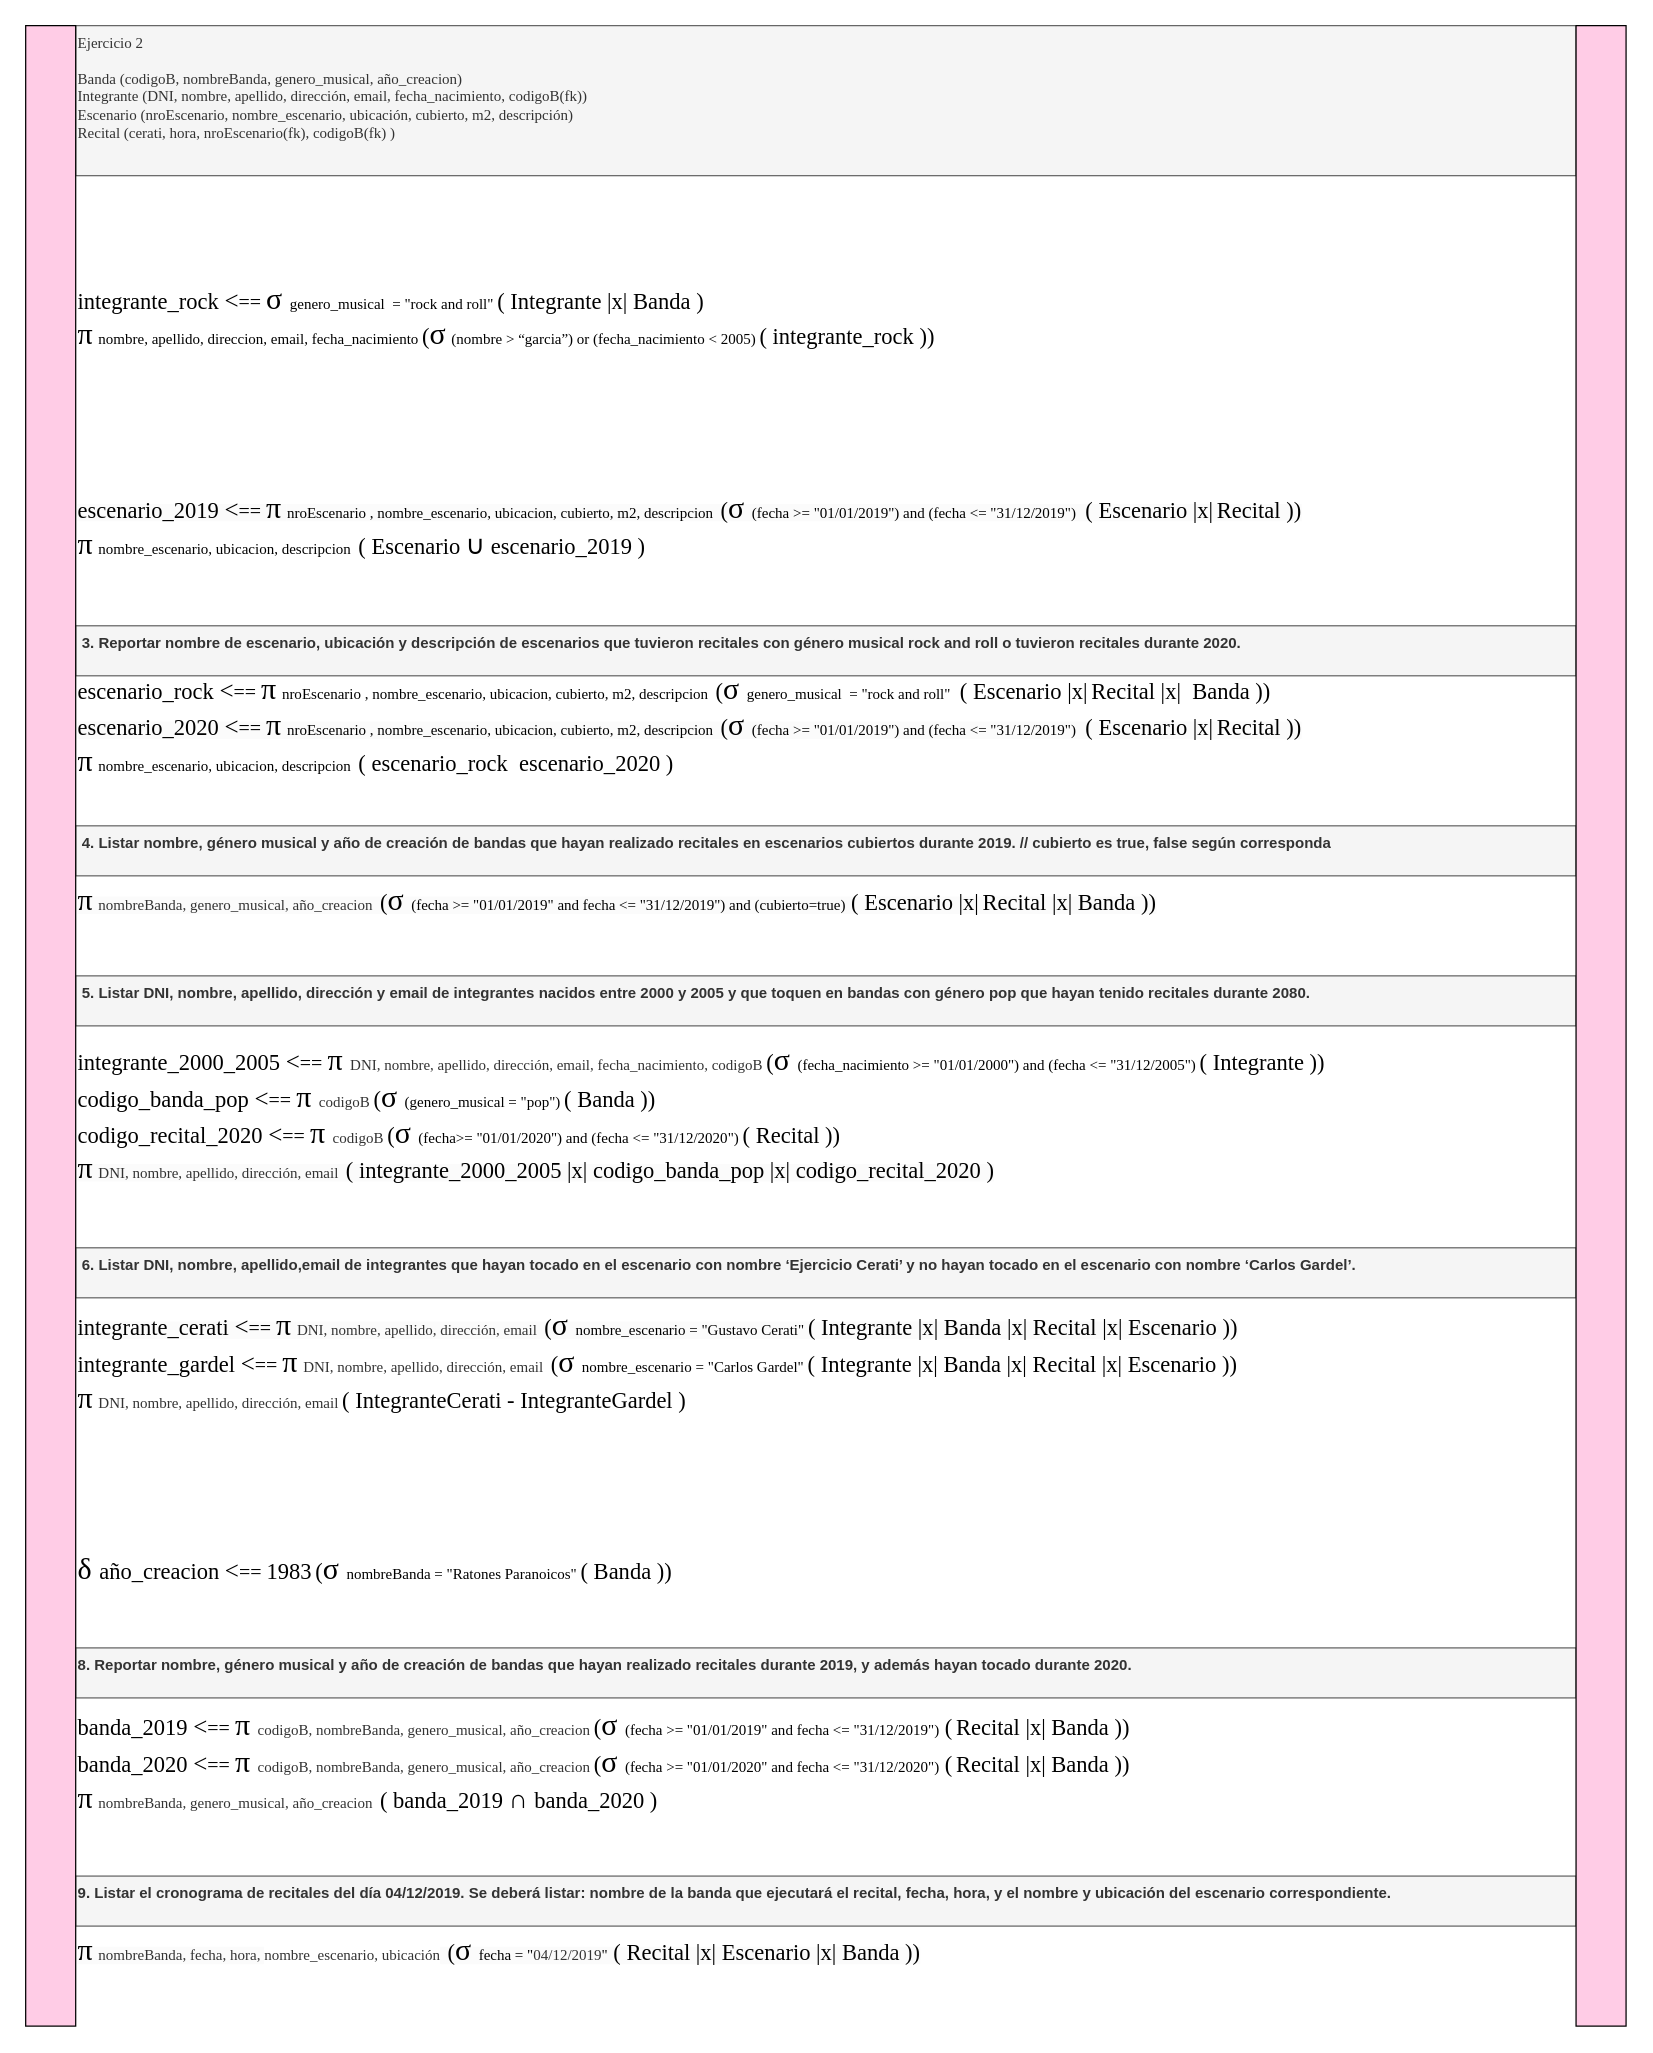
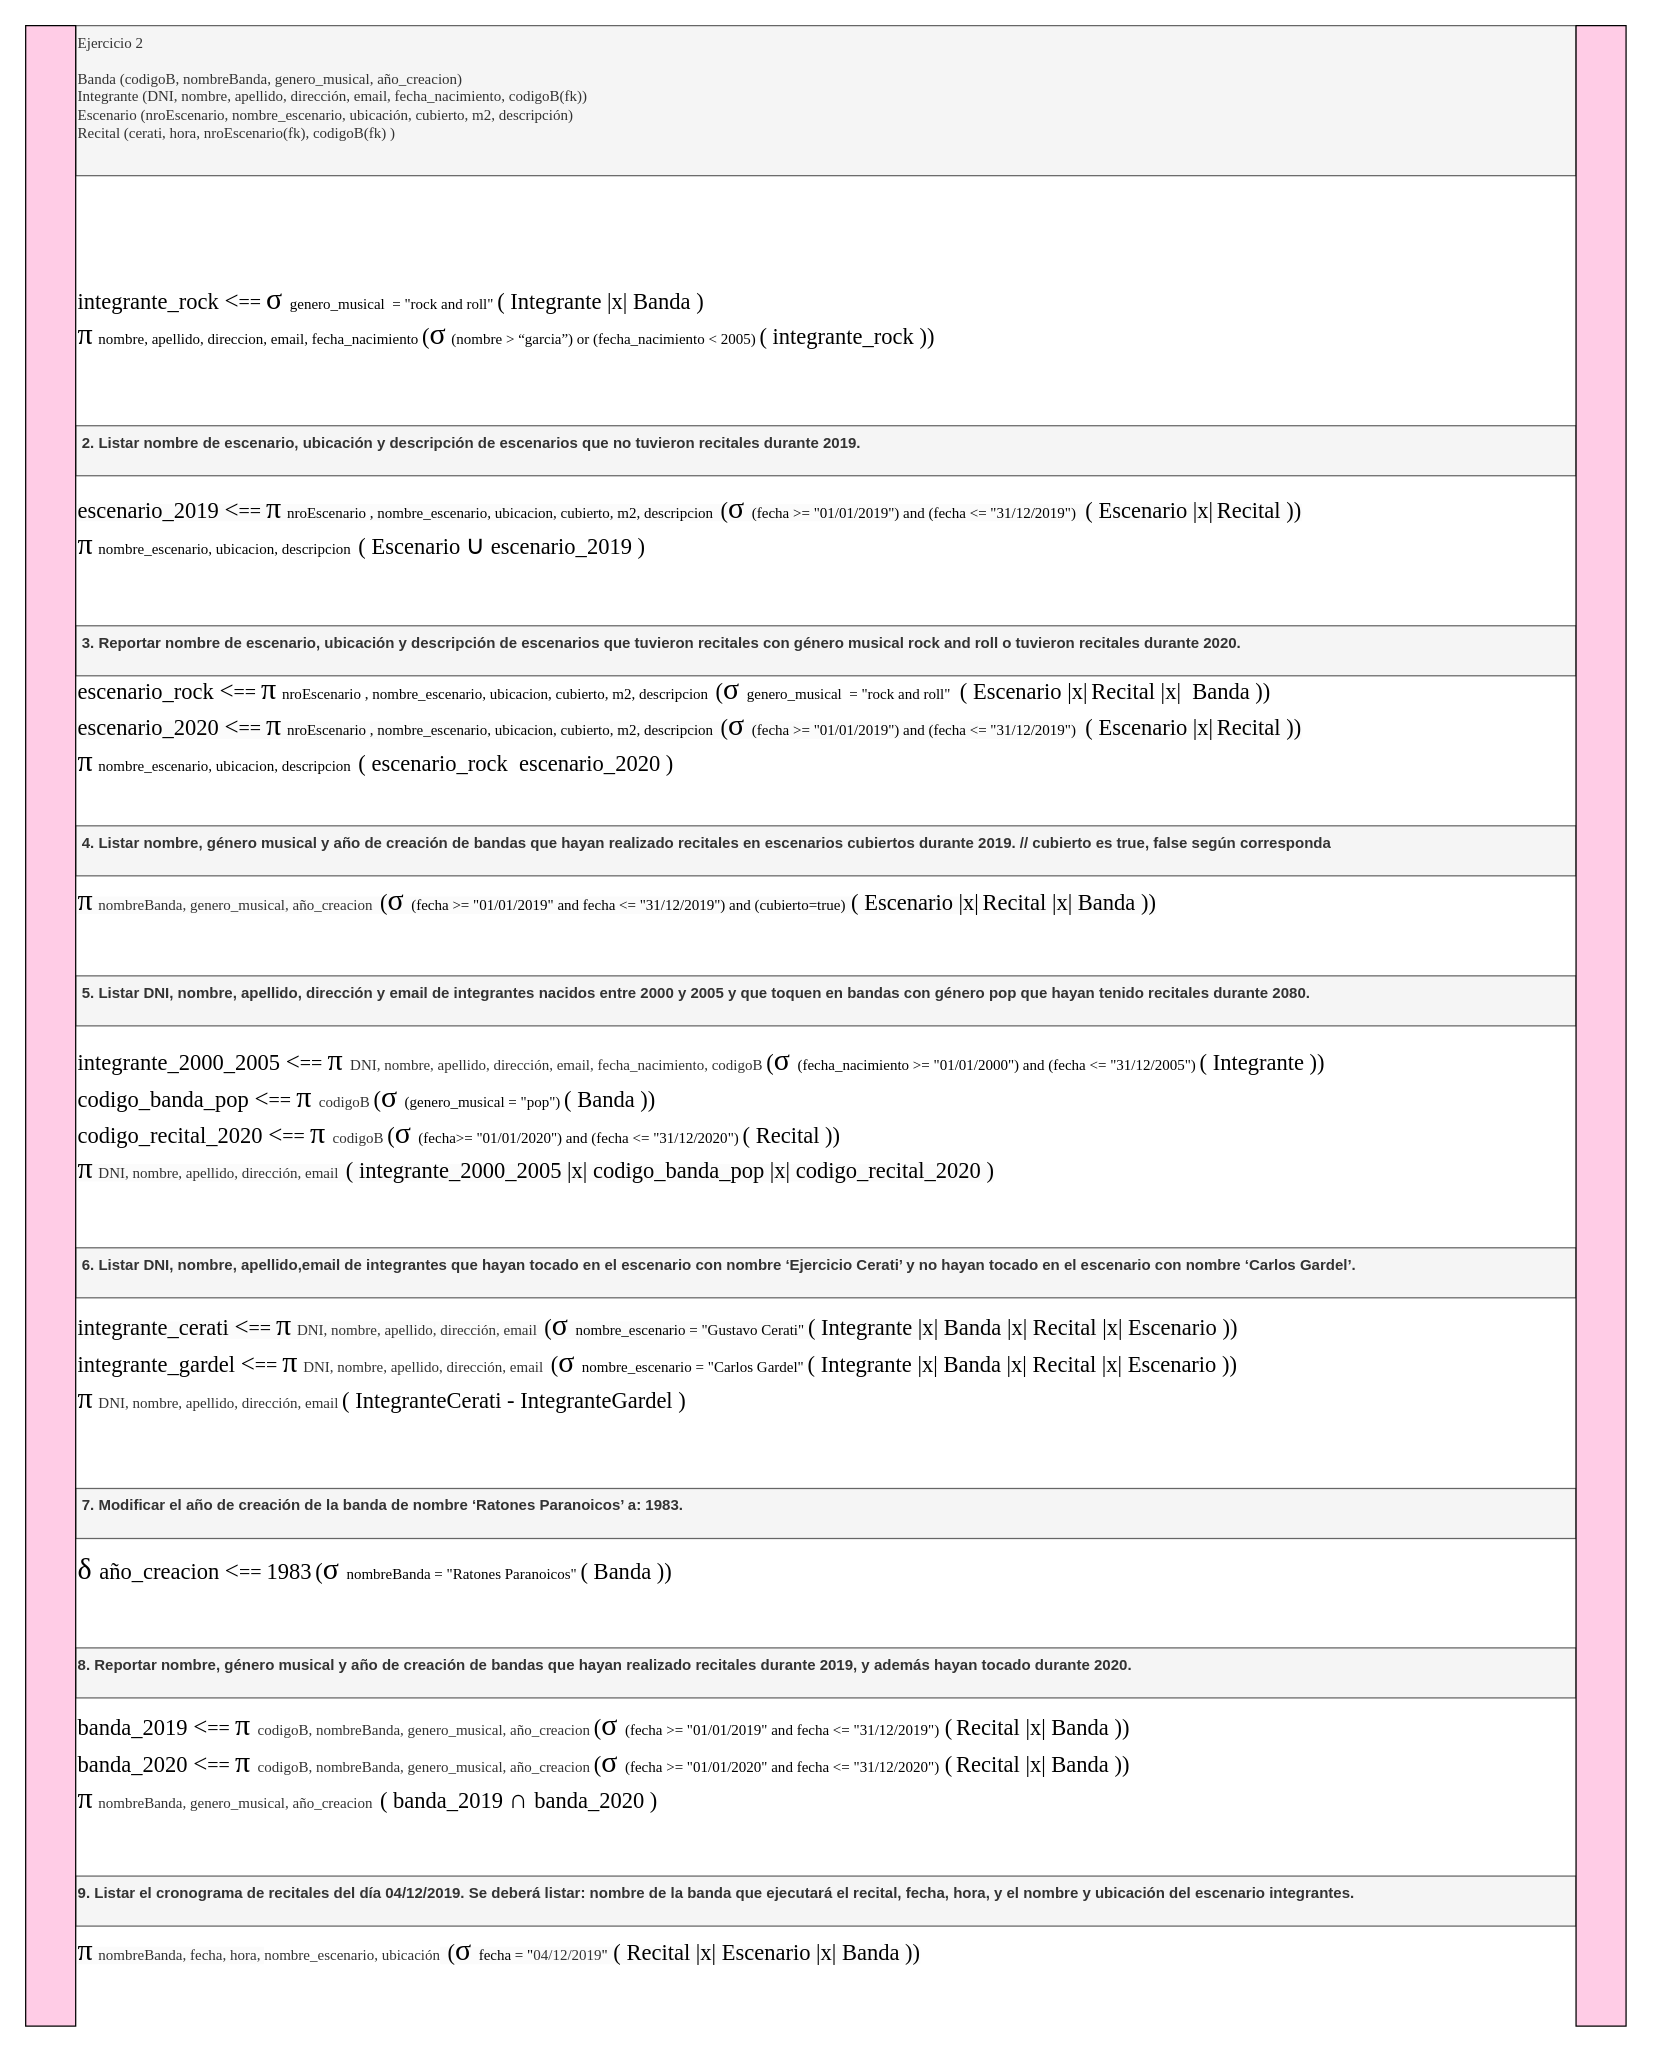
none -> (826, 451)
none -> (826, 1513)
(760, 1893) -> (743, 1893)
